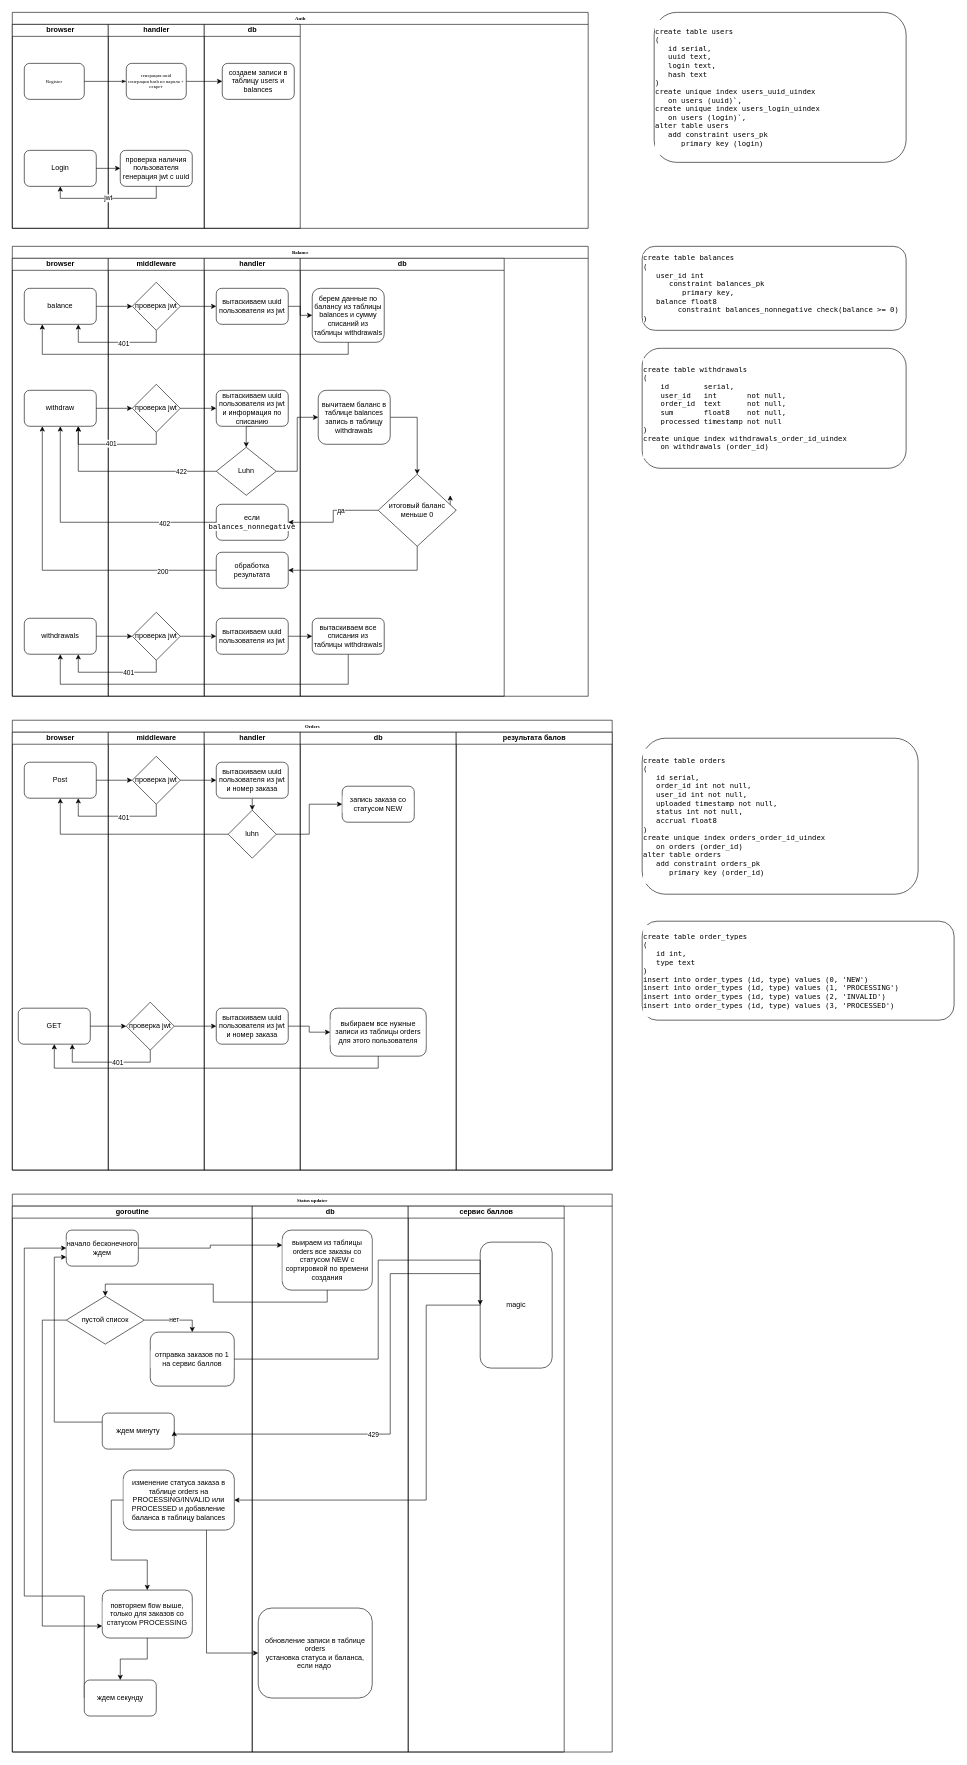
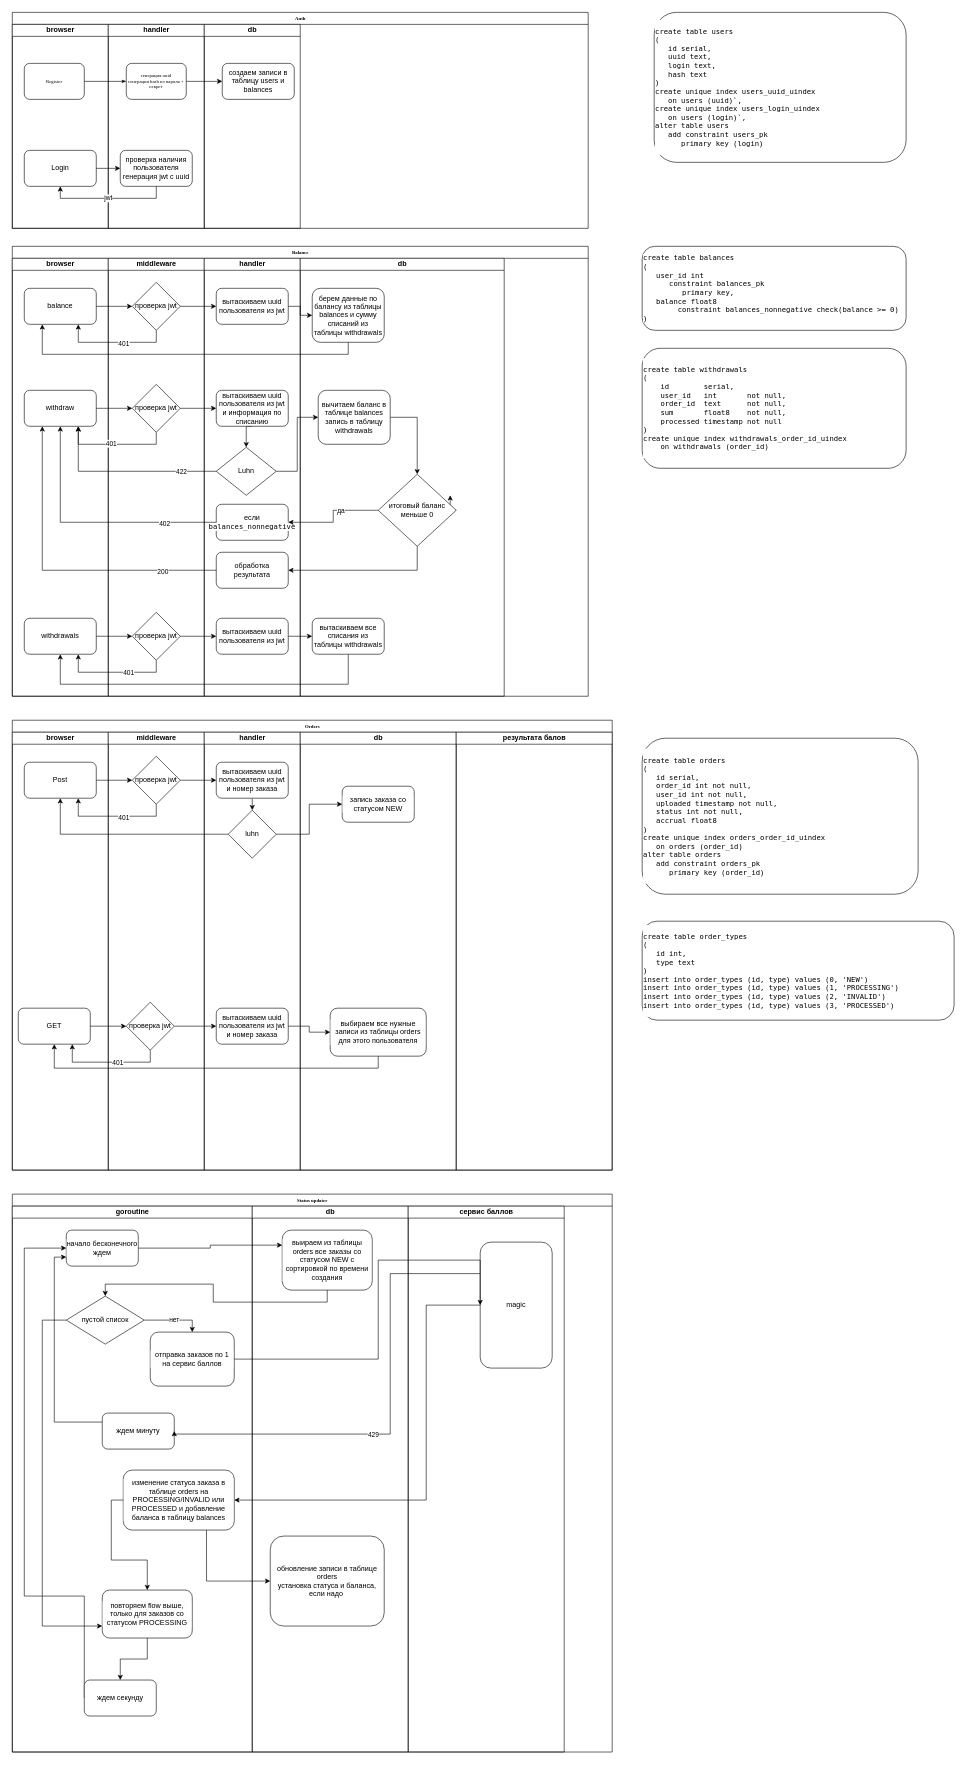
(315, 1653) -> (327, 1581)
